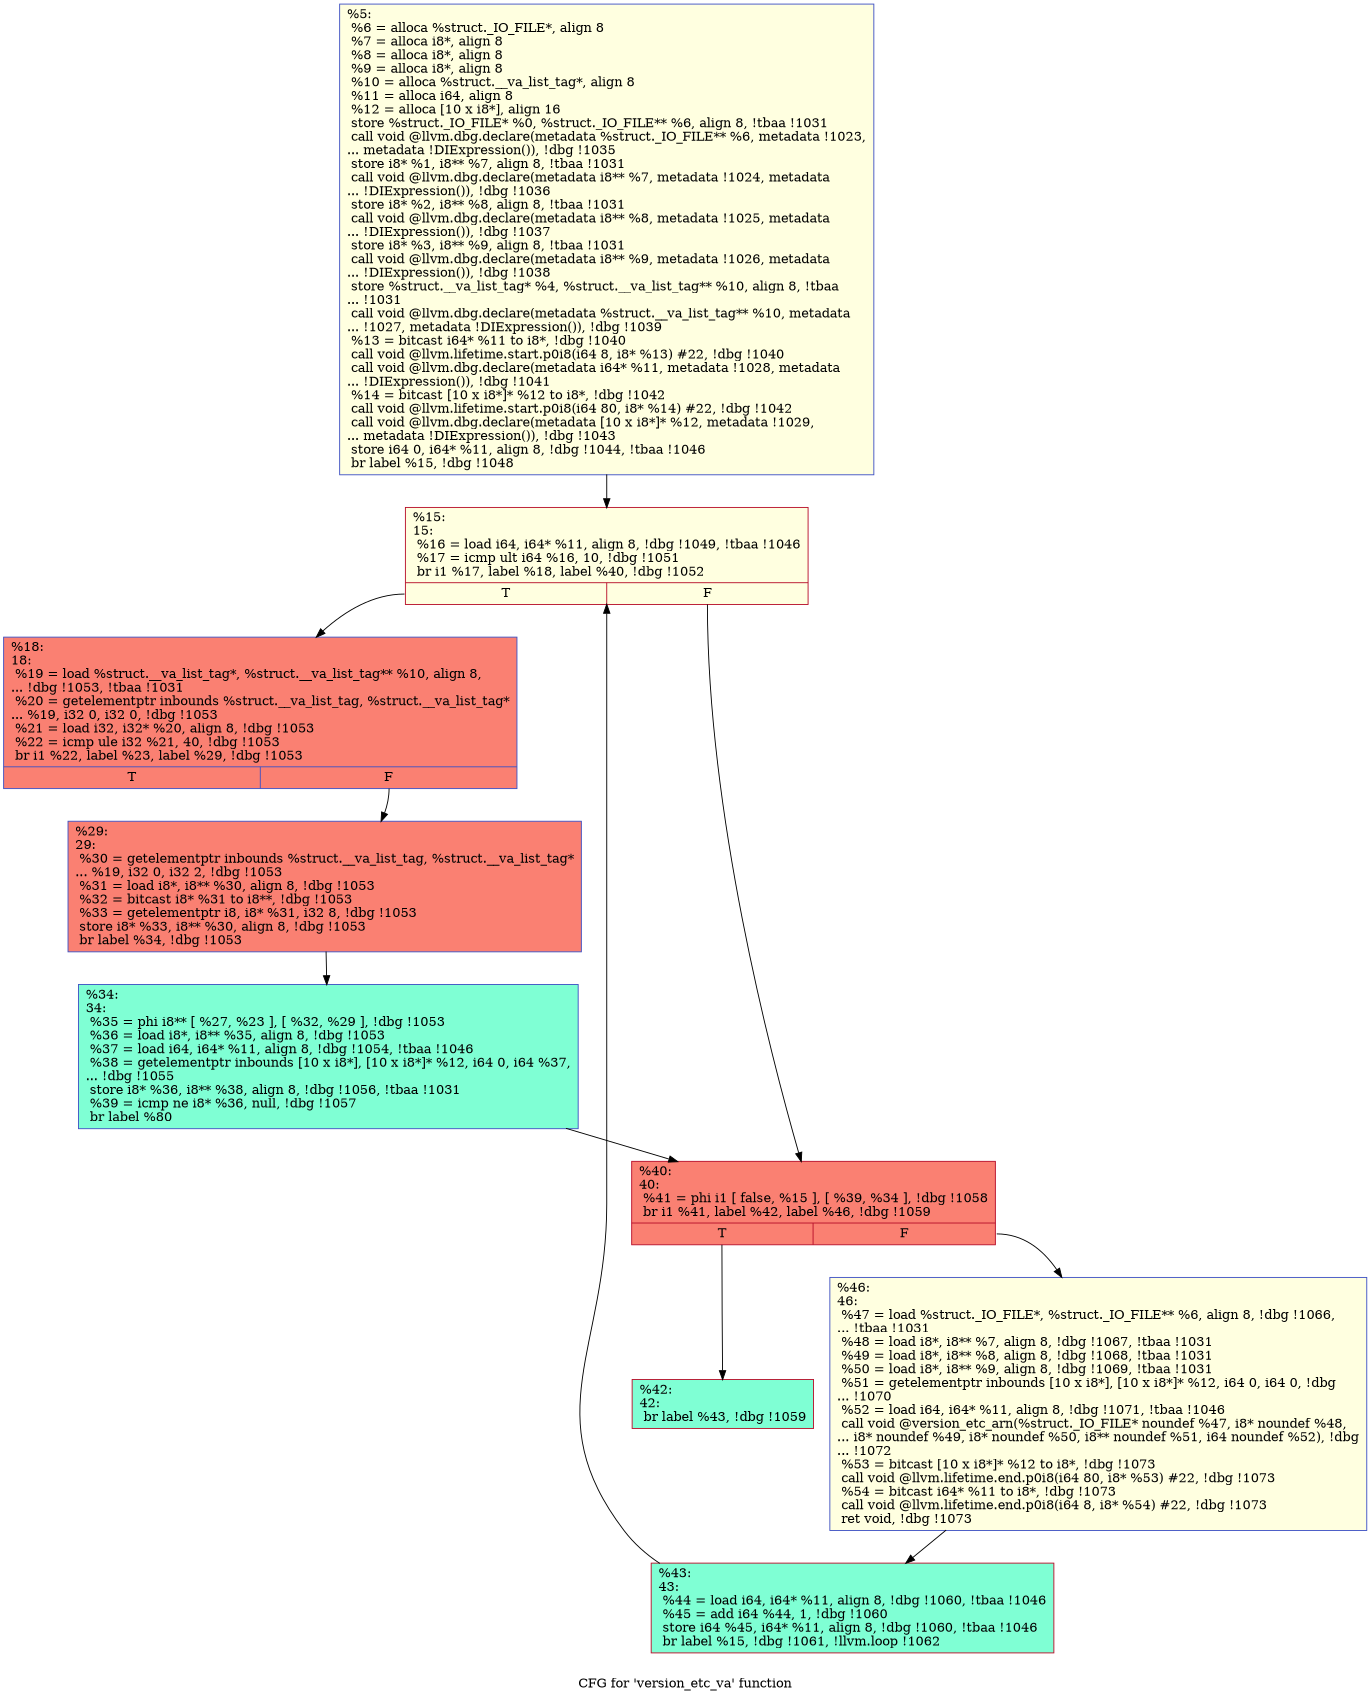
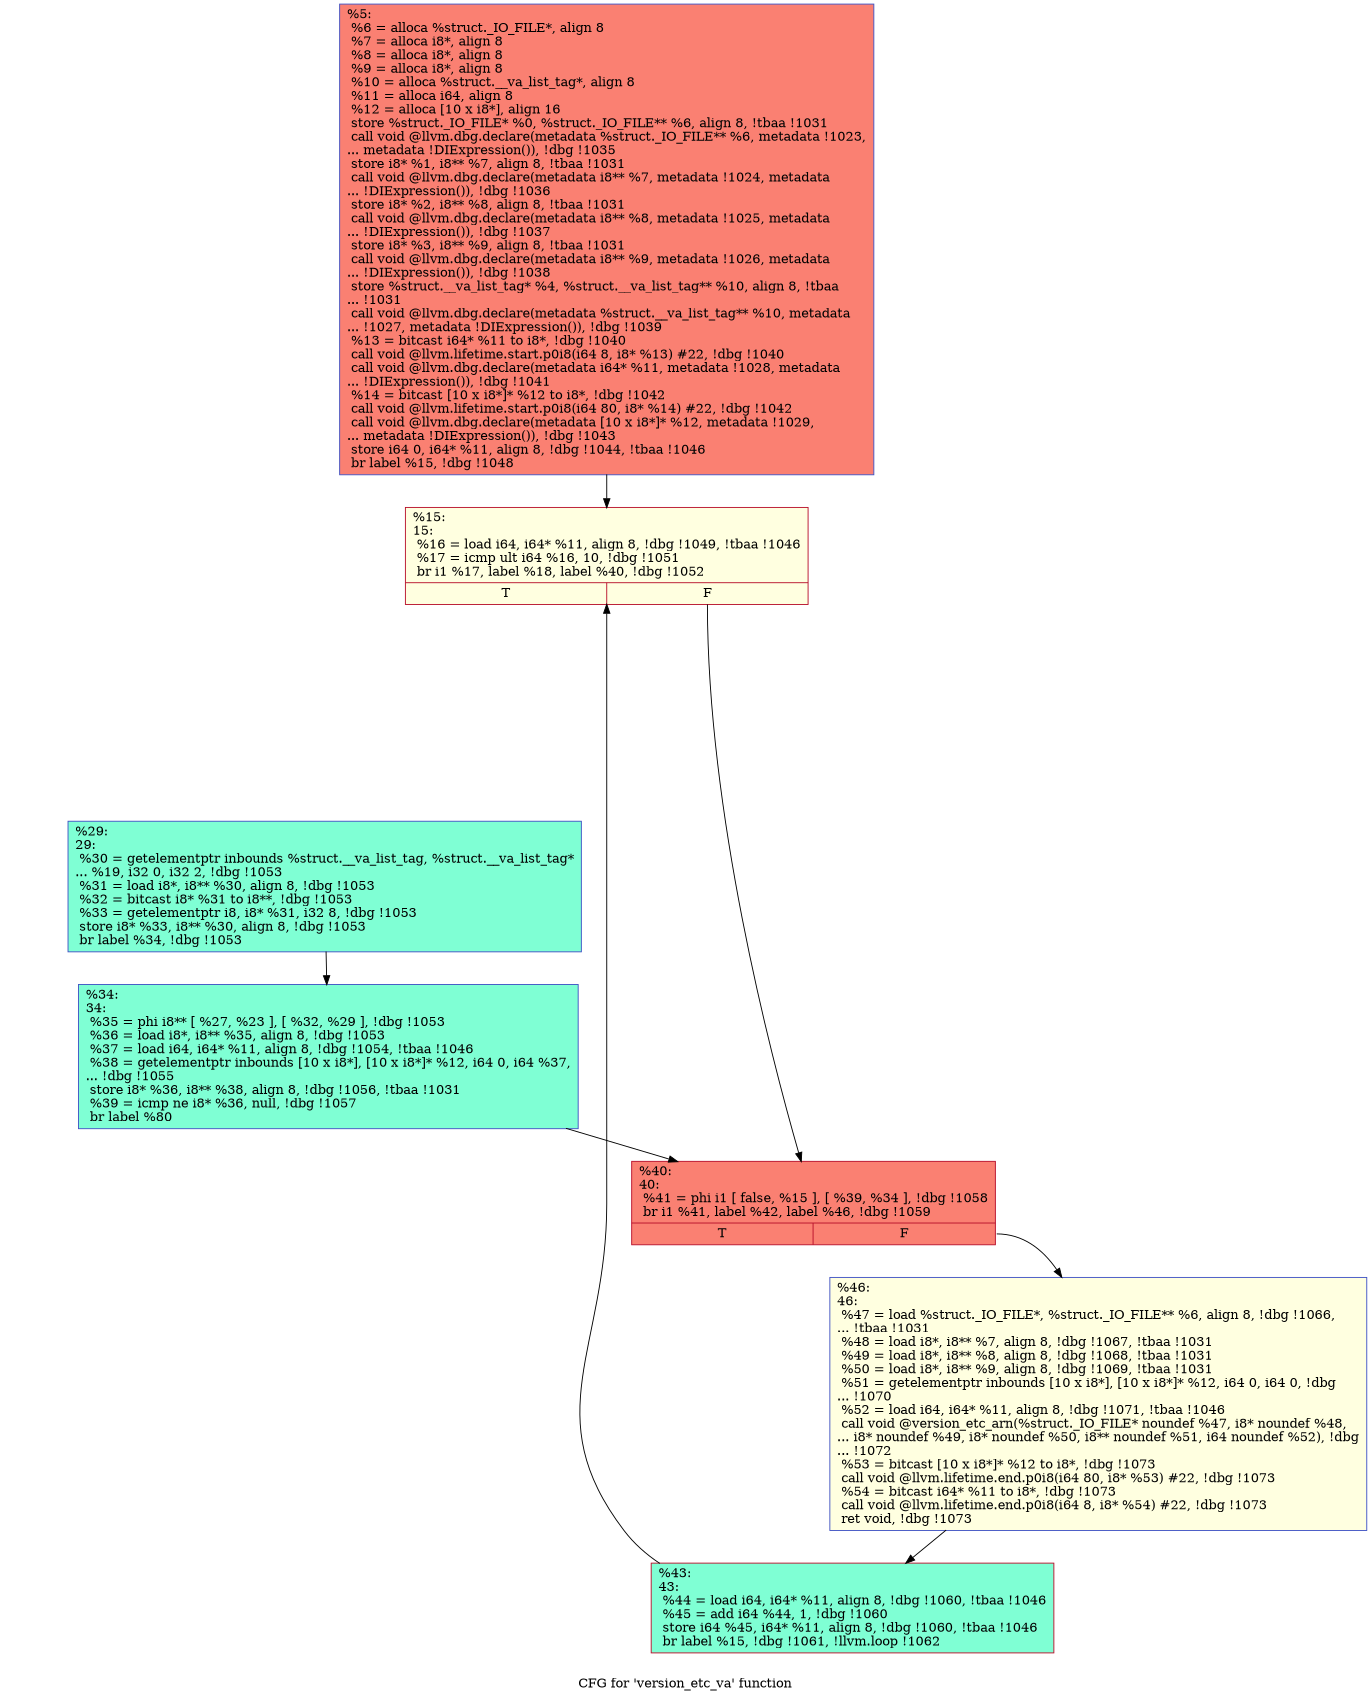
(607, 239) -> (607, 239)
(260, 713) -> none
(325, 887) -> (325, 887)
(723, 1404) -> none
